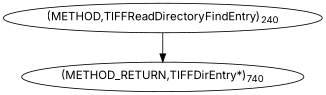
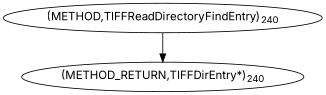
(256, 76) -> (256, 76)
